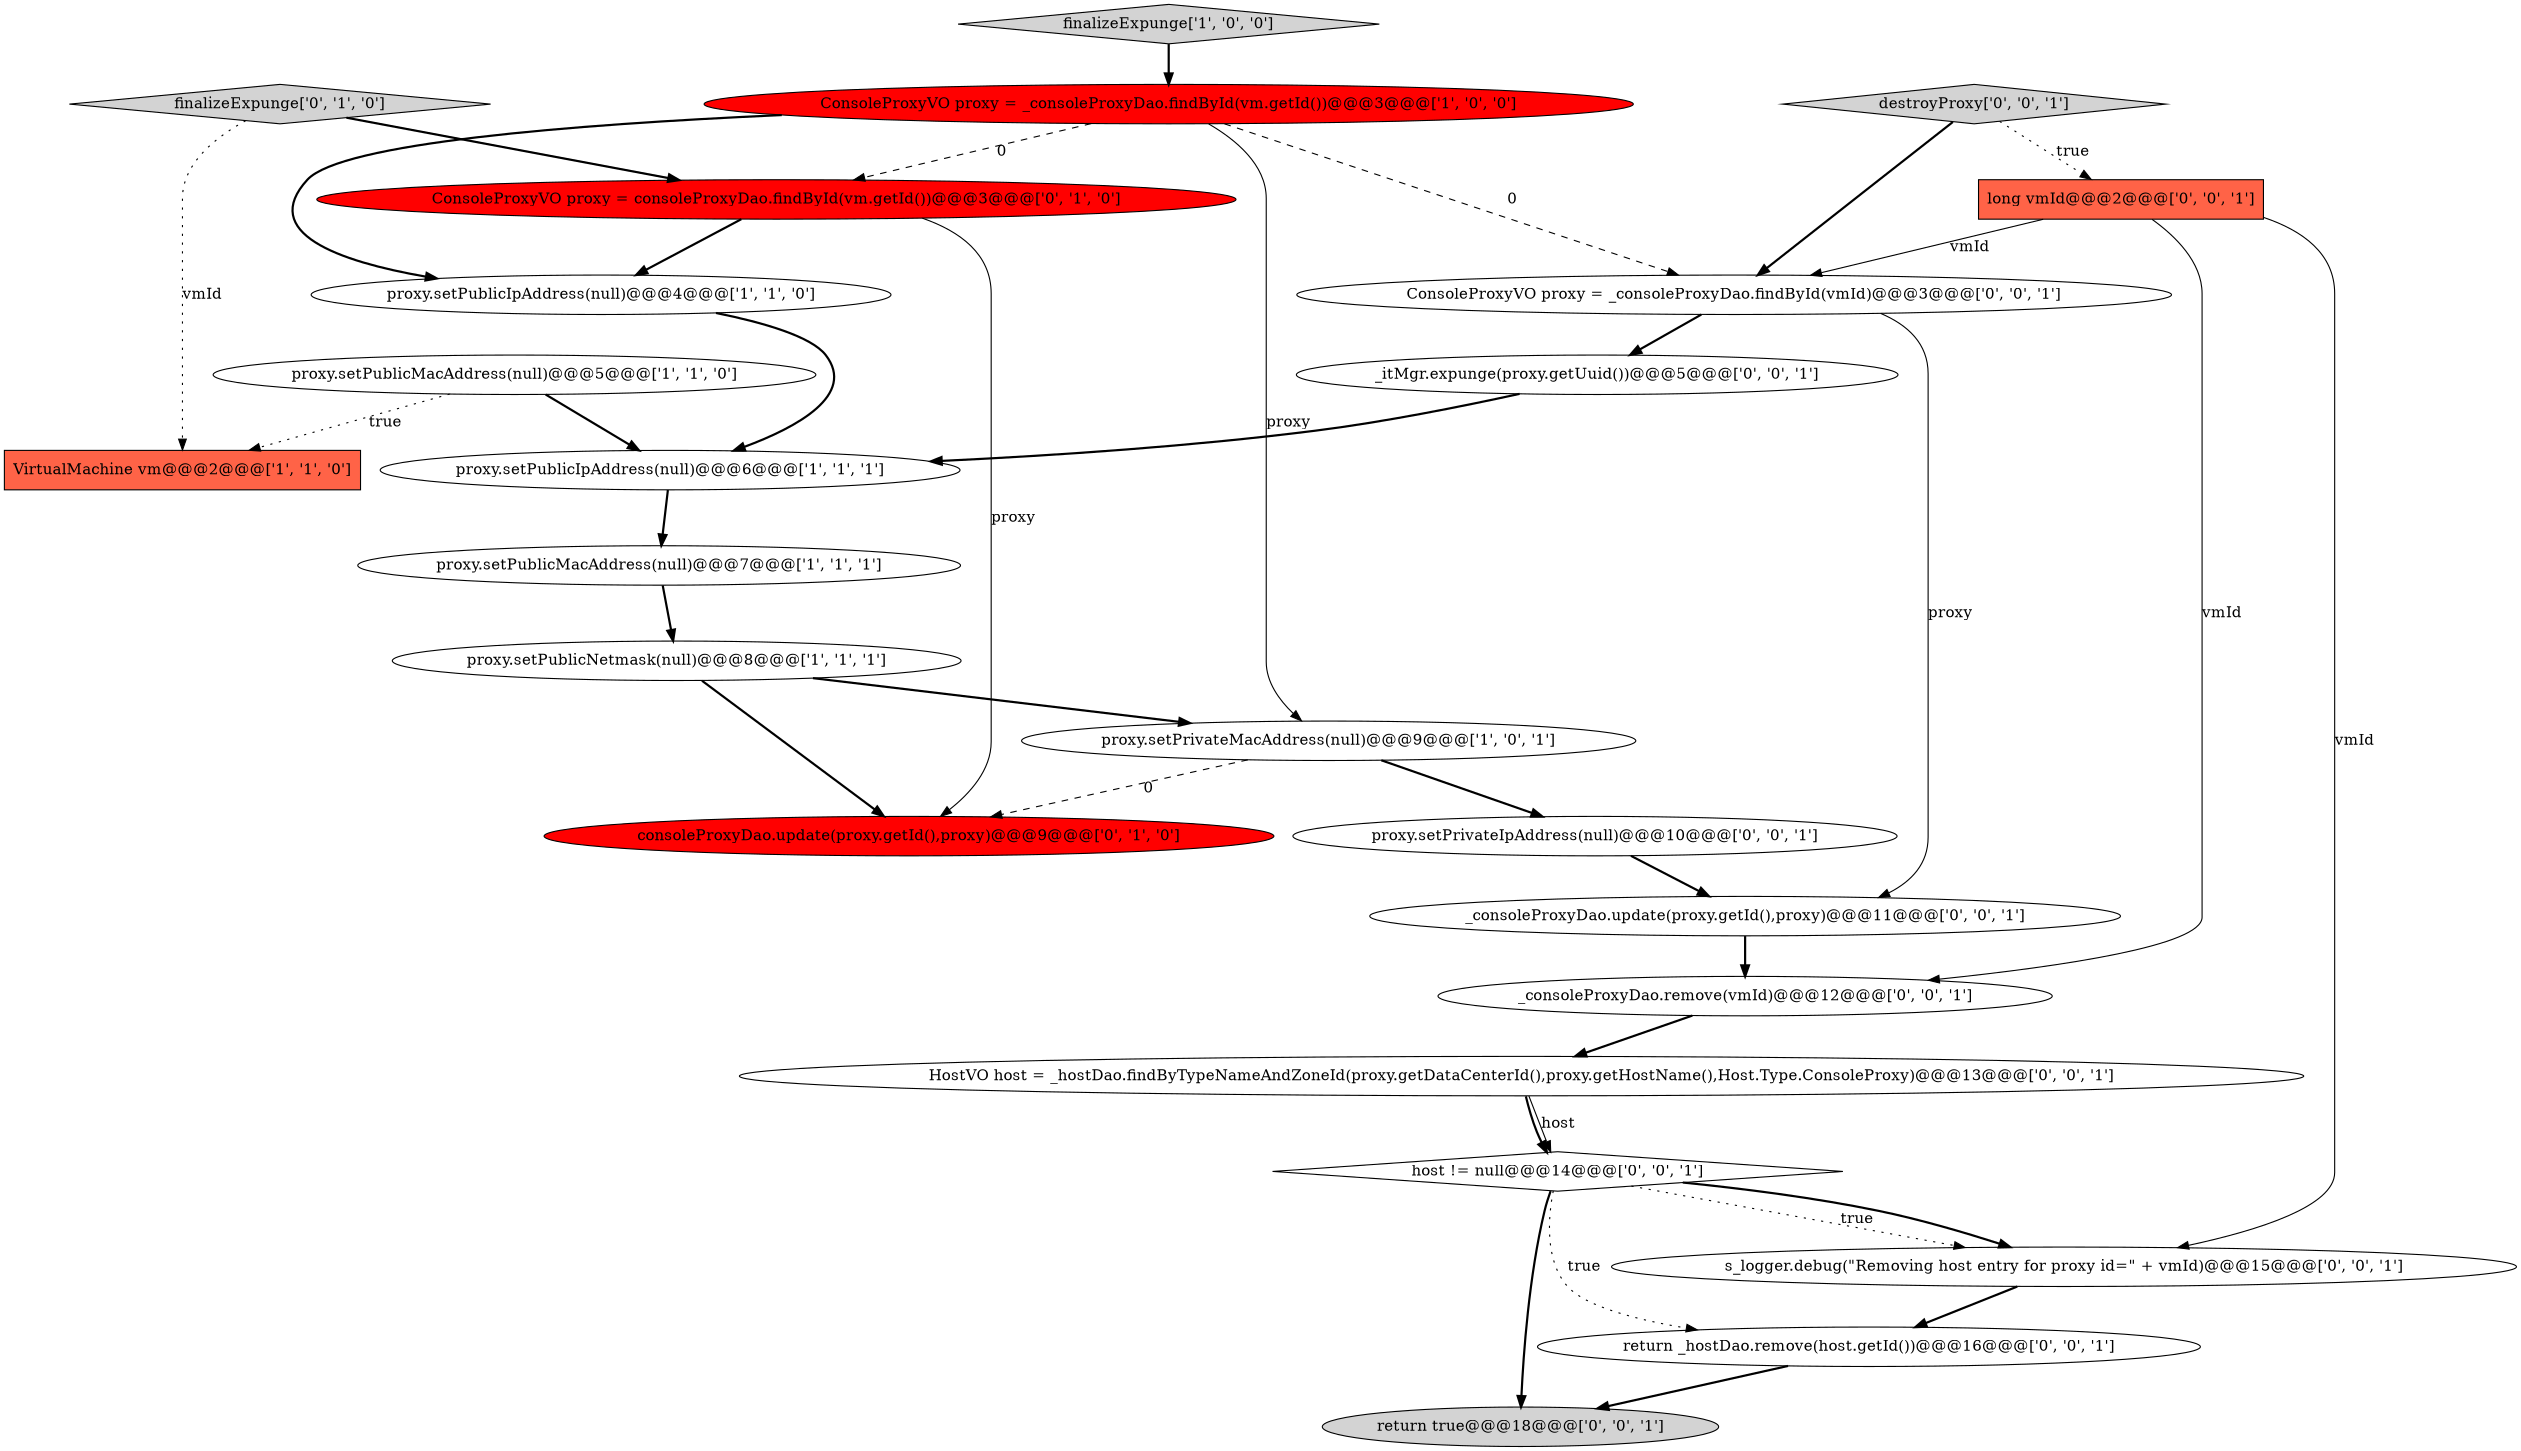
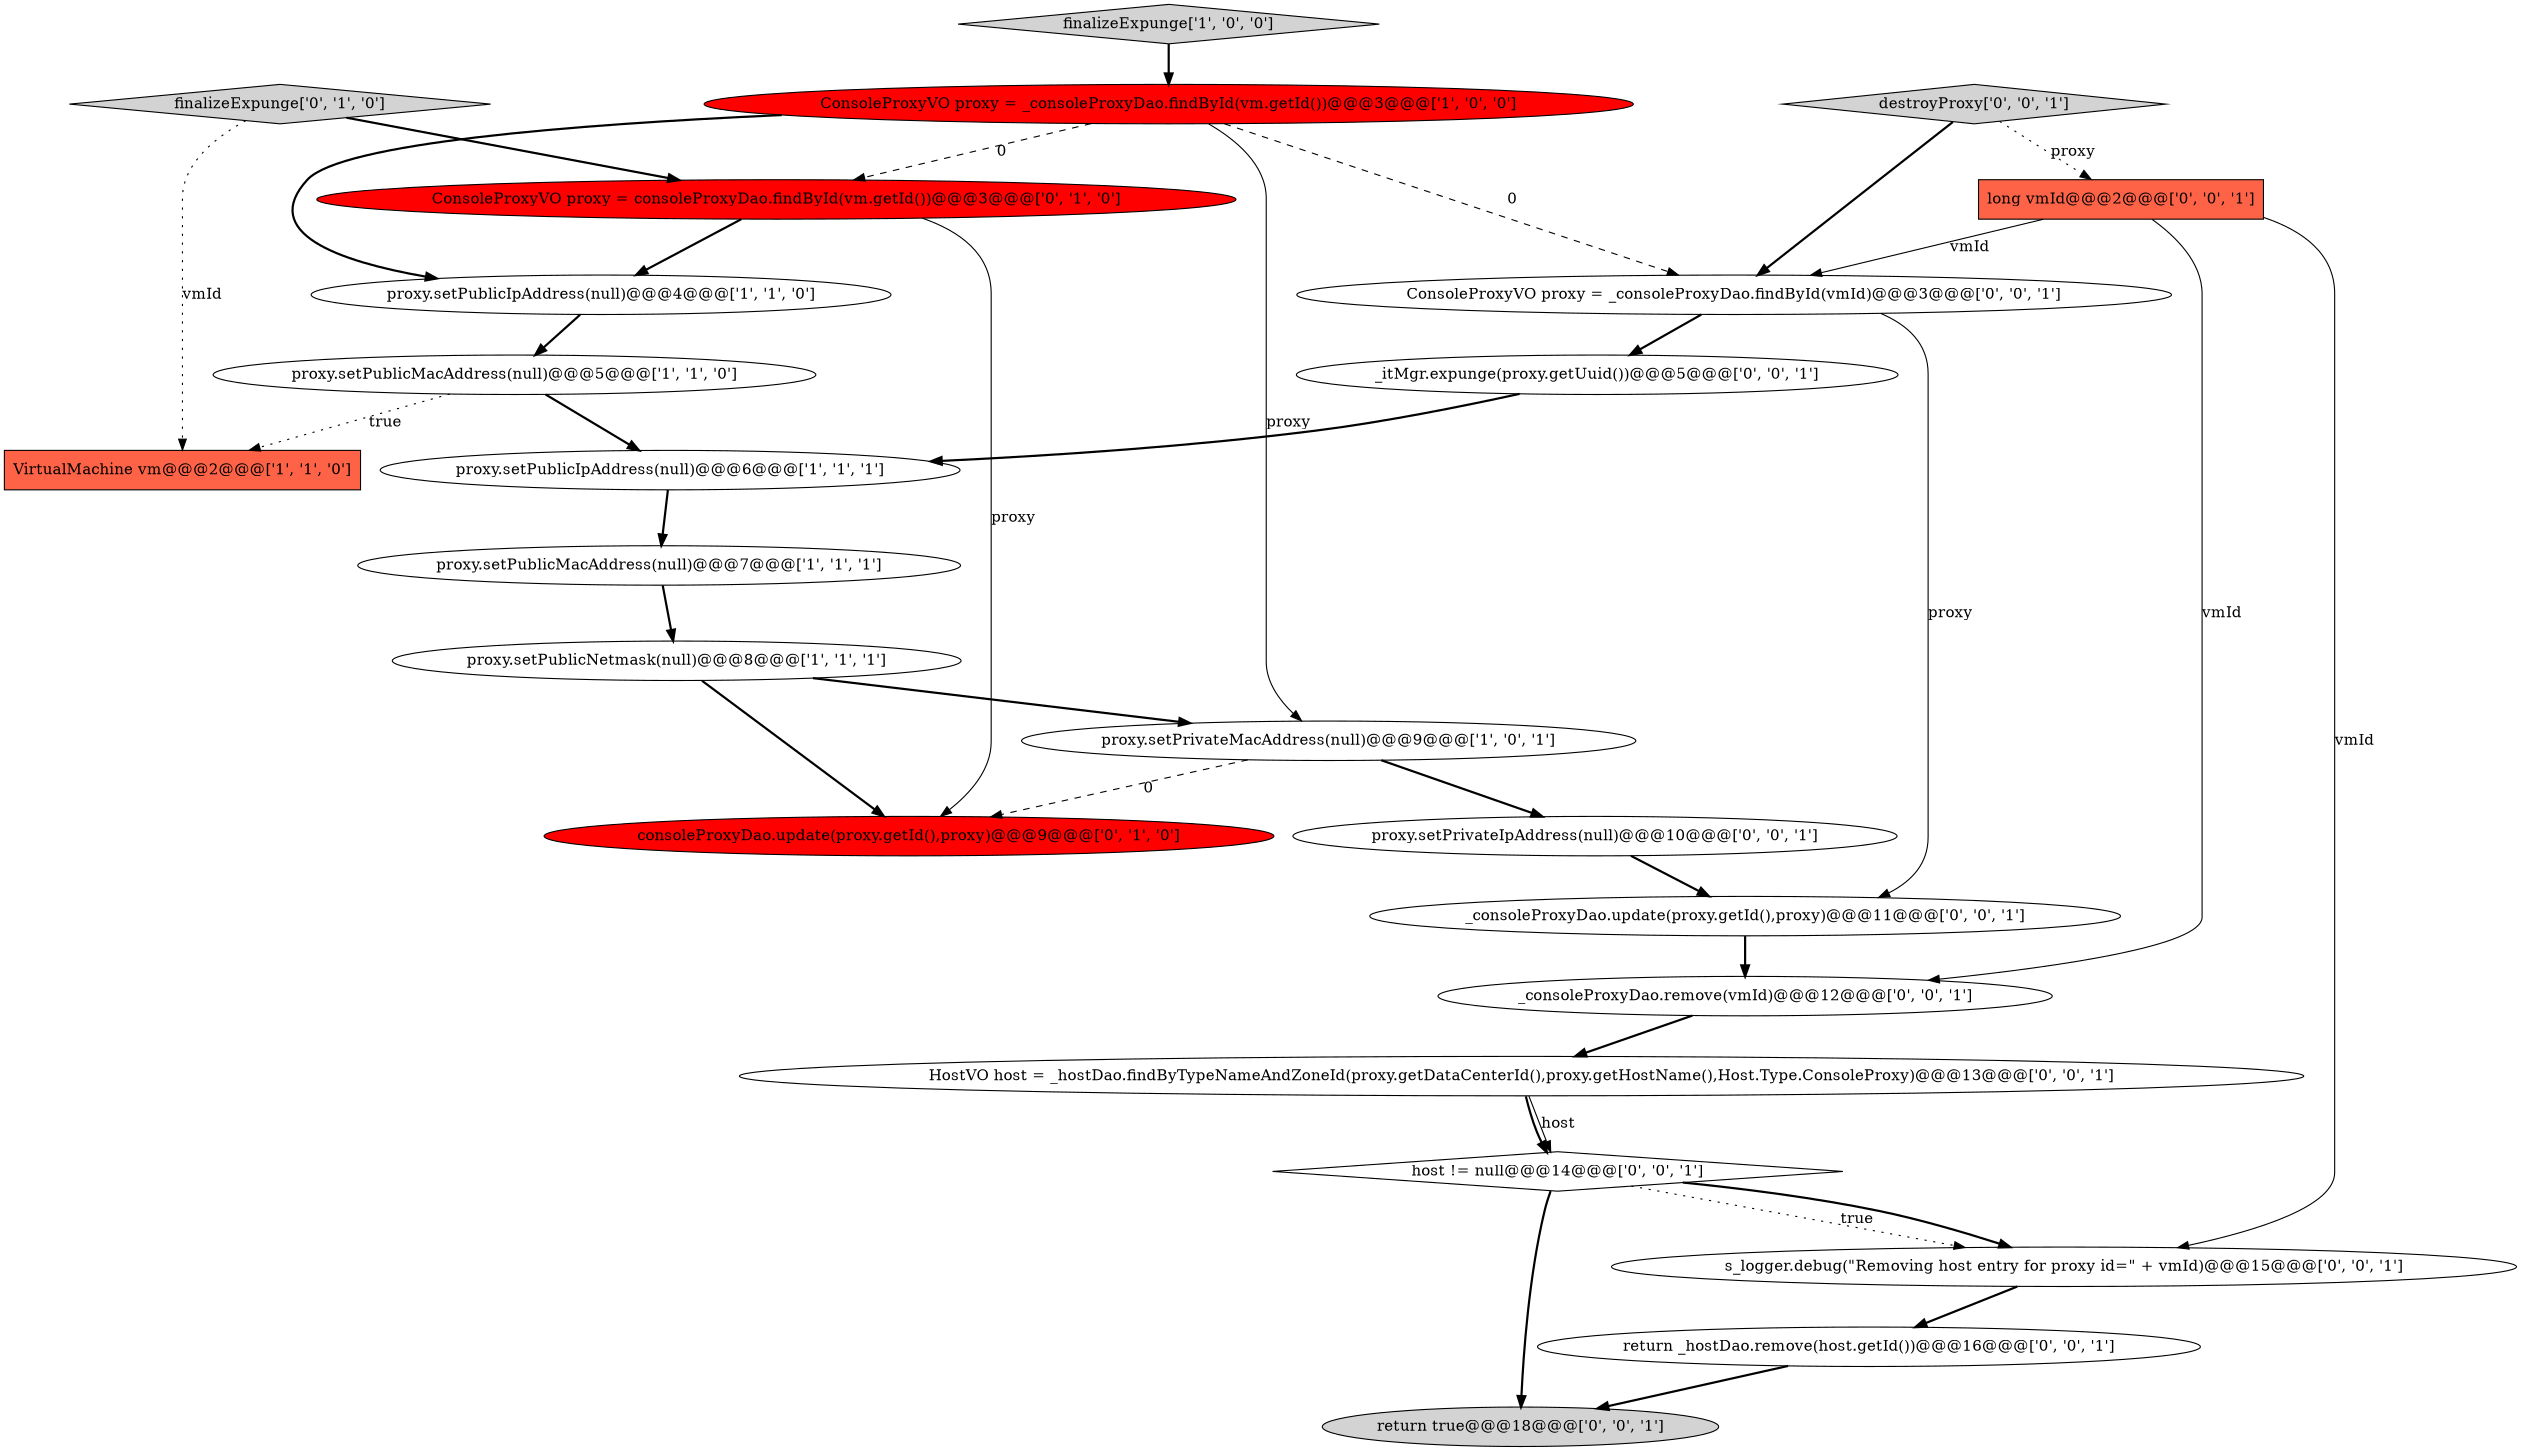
(2073, 152) -> (2073, 152)
(831, 366) -> (562, 331)
(1578, 1295) -> none
